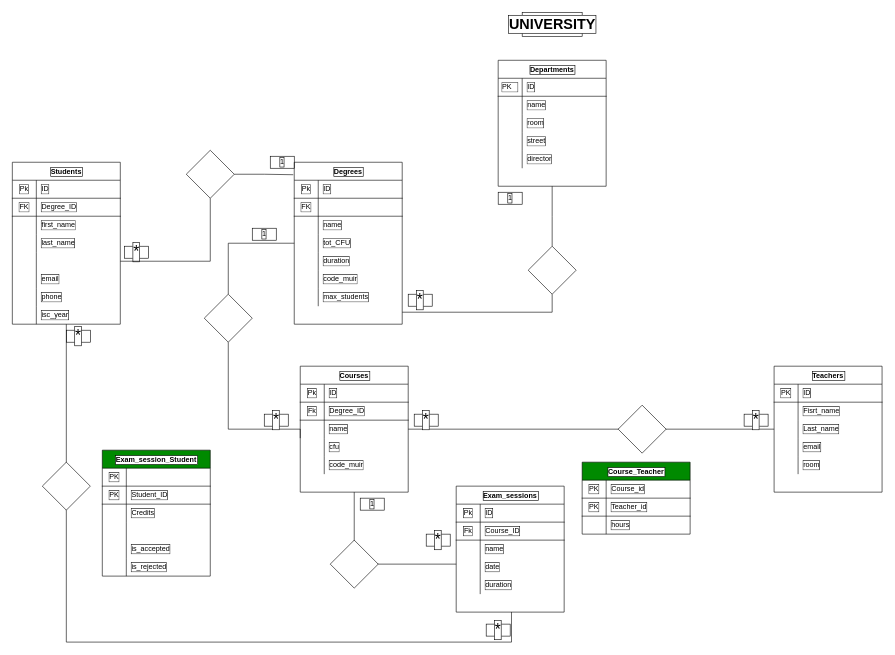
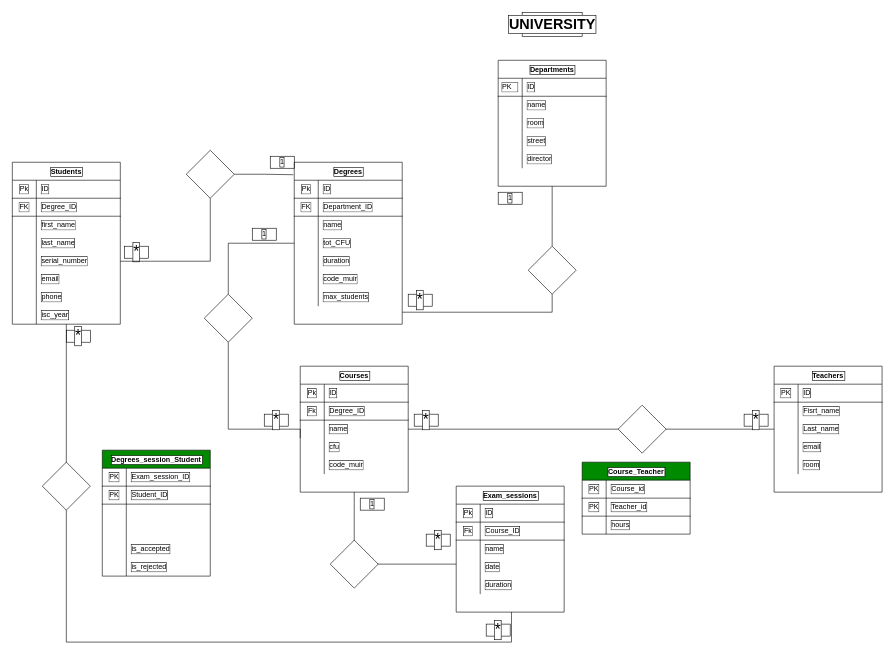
none -> (360, 207)
none -> (78, 261)
(156, 460) -> (156, 460)
none -> (168, 477)
(168, 513) -> none
